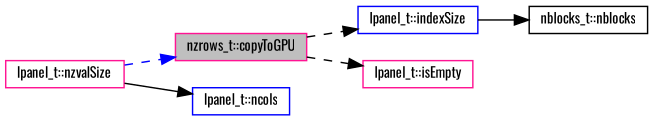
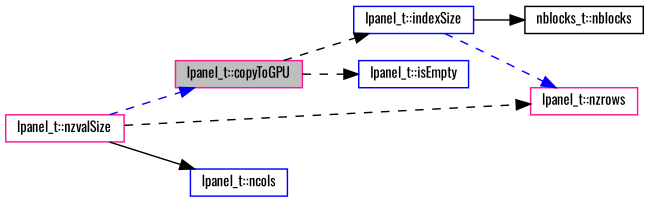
(241, 47) -> (239, 74)
(418, 74) -> (414, 74)
none -> (584, 101)
